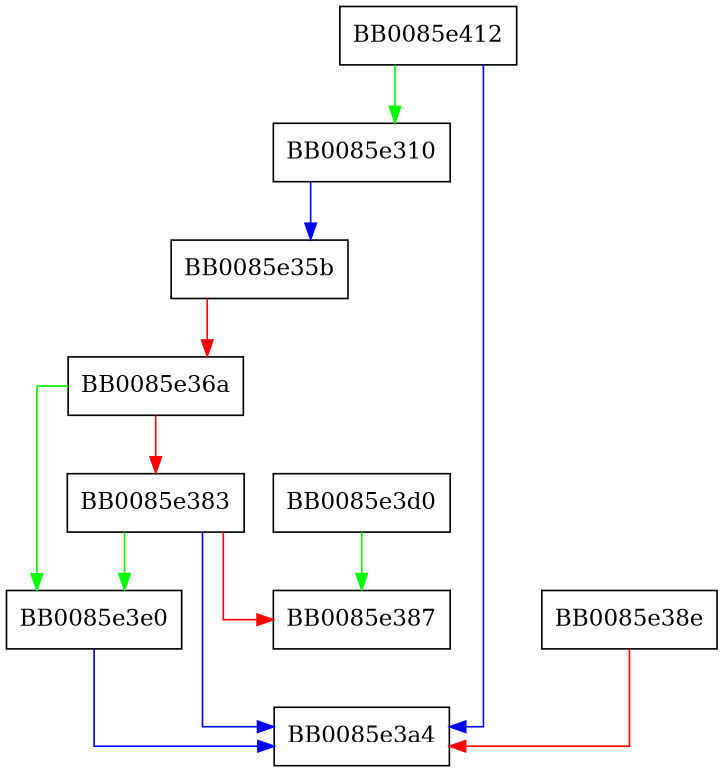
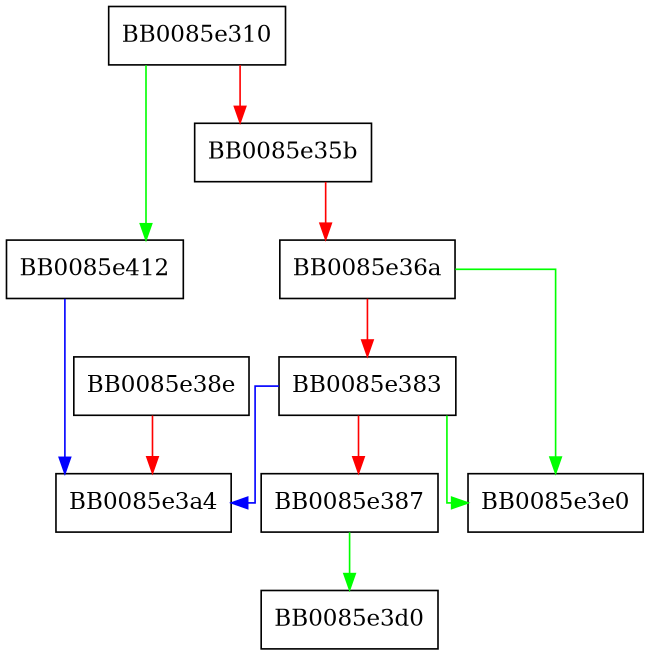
(395, 86) -> (146, 144)
(311, 203) -> (240, 86)
(362, 553) -> (350, 553)
(127, 746) -> none
